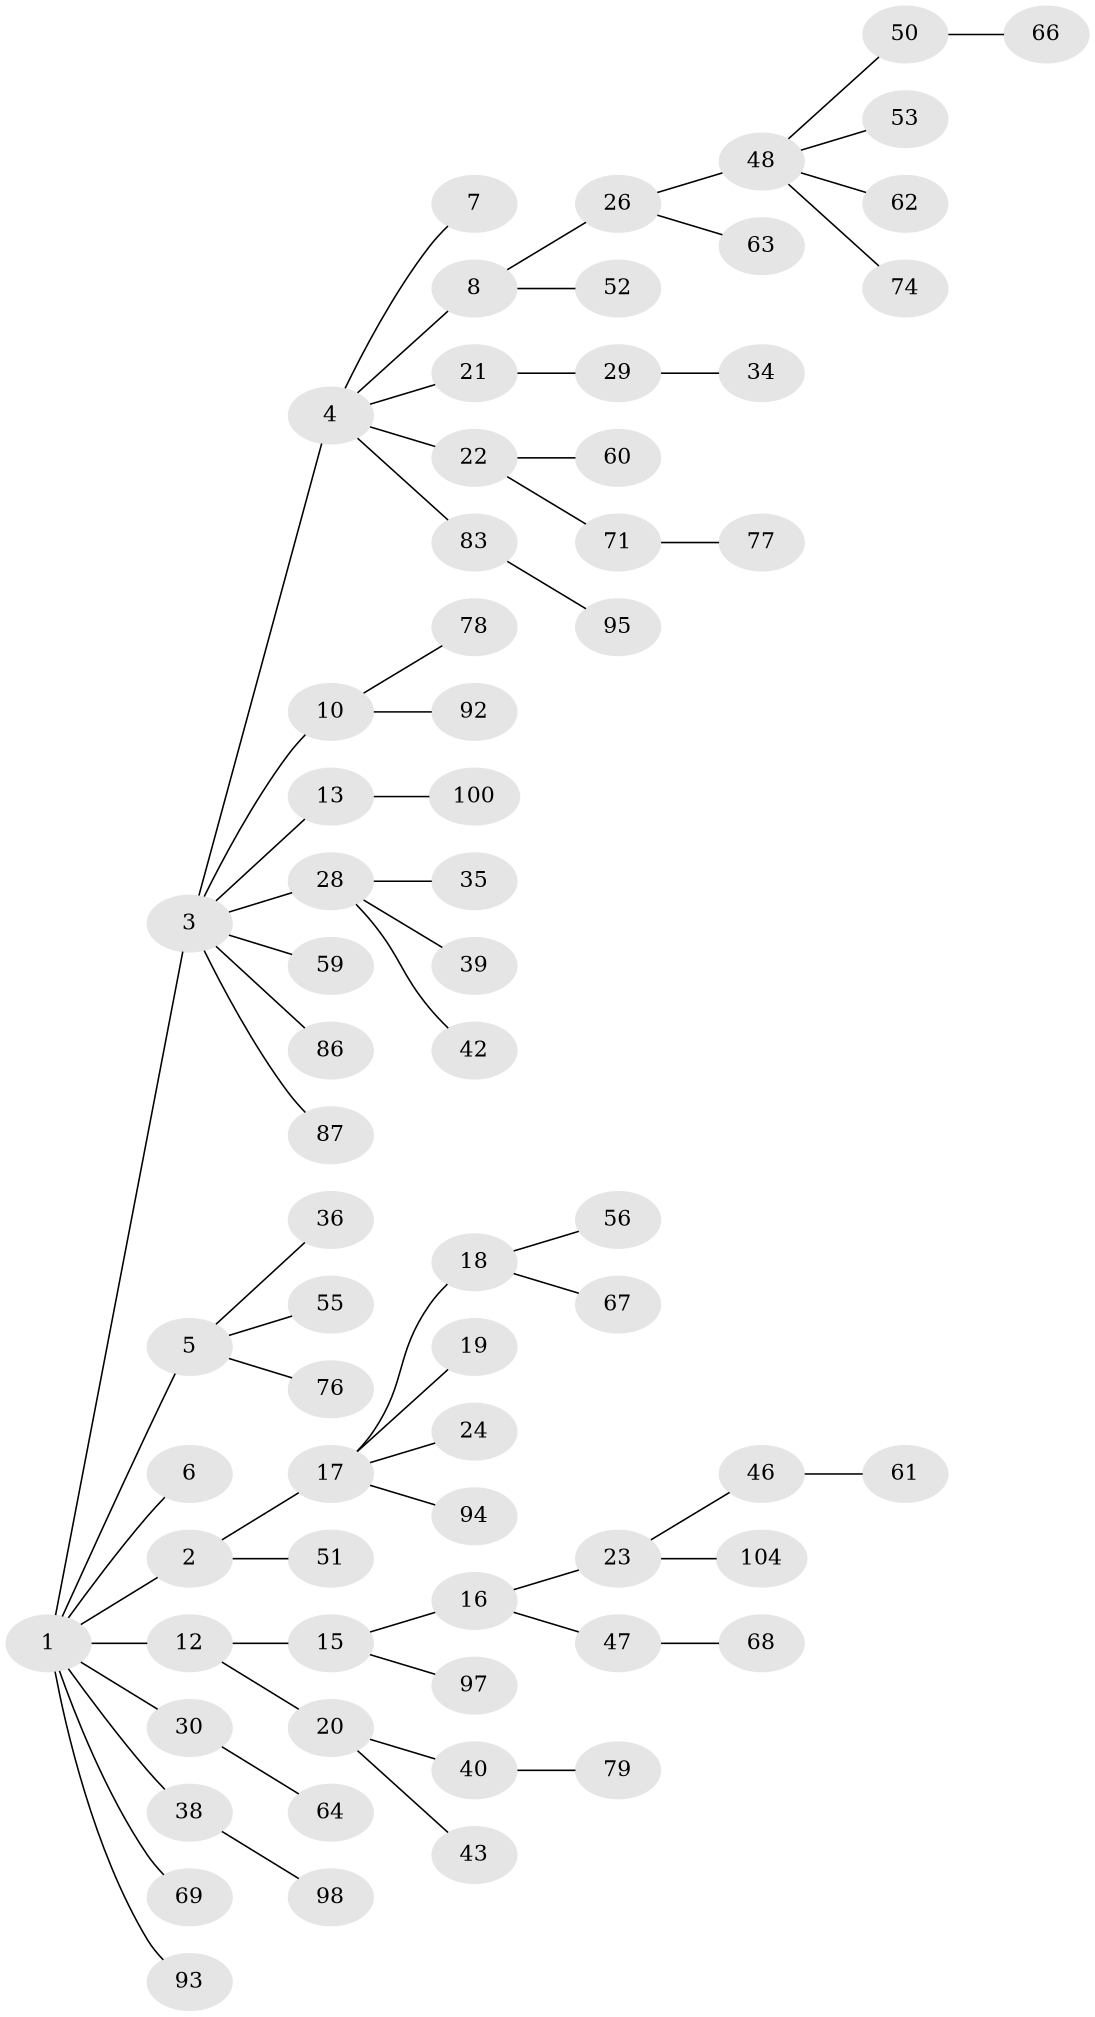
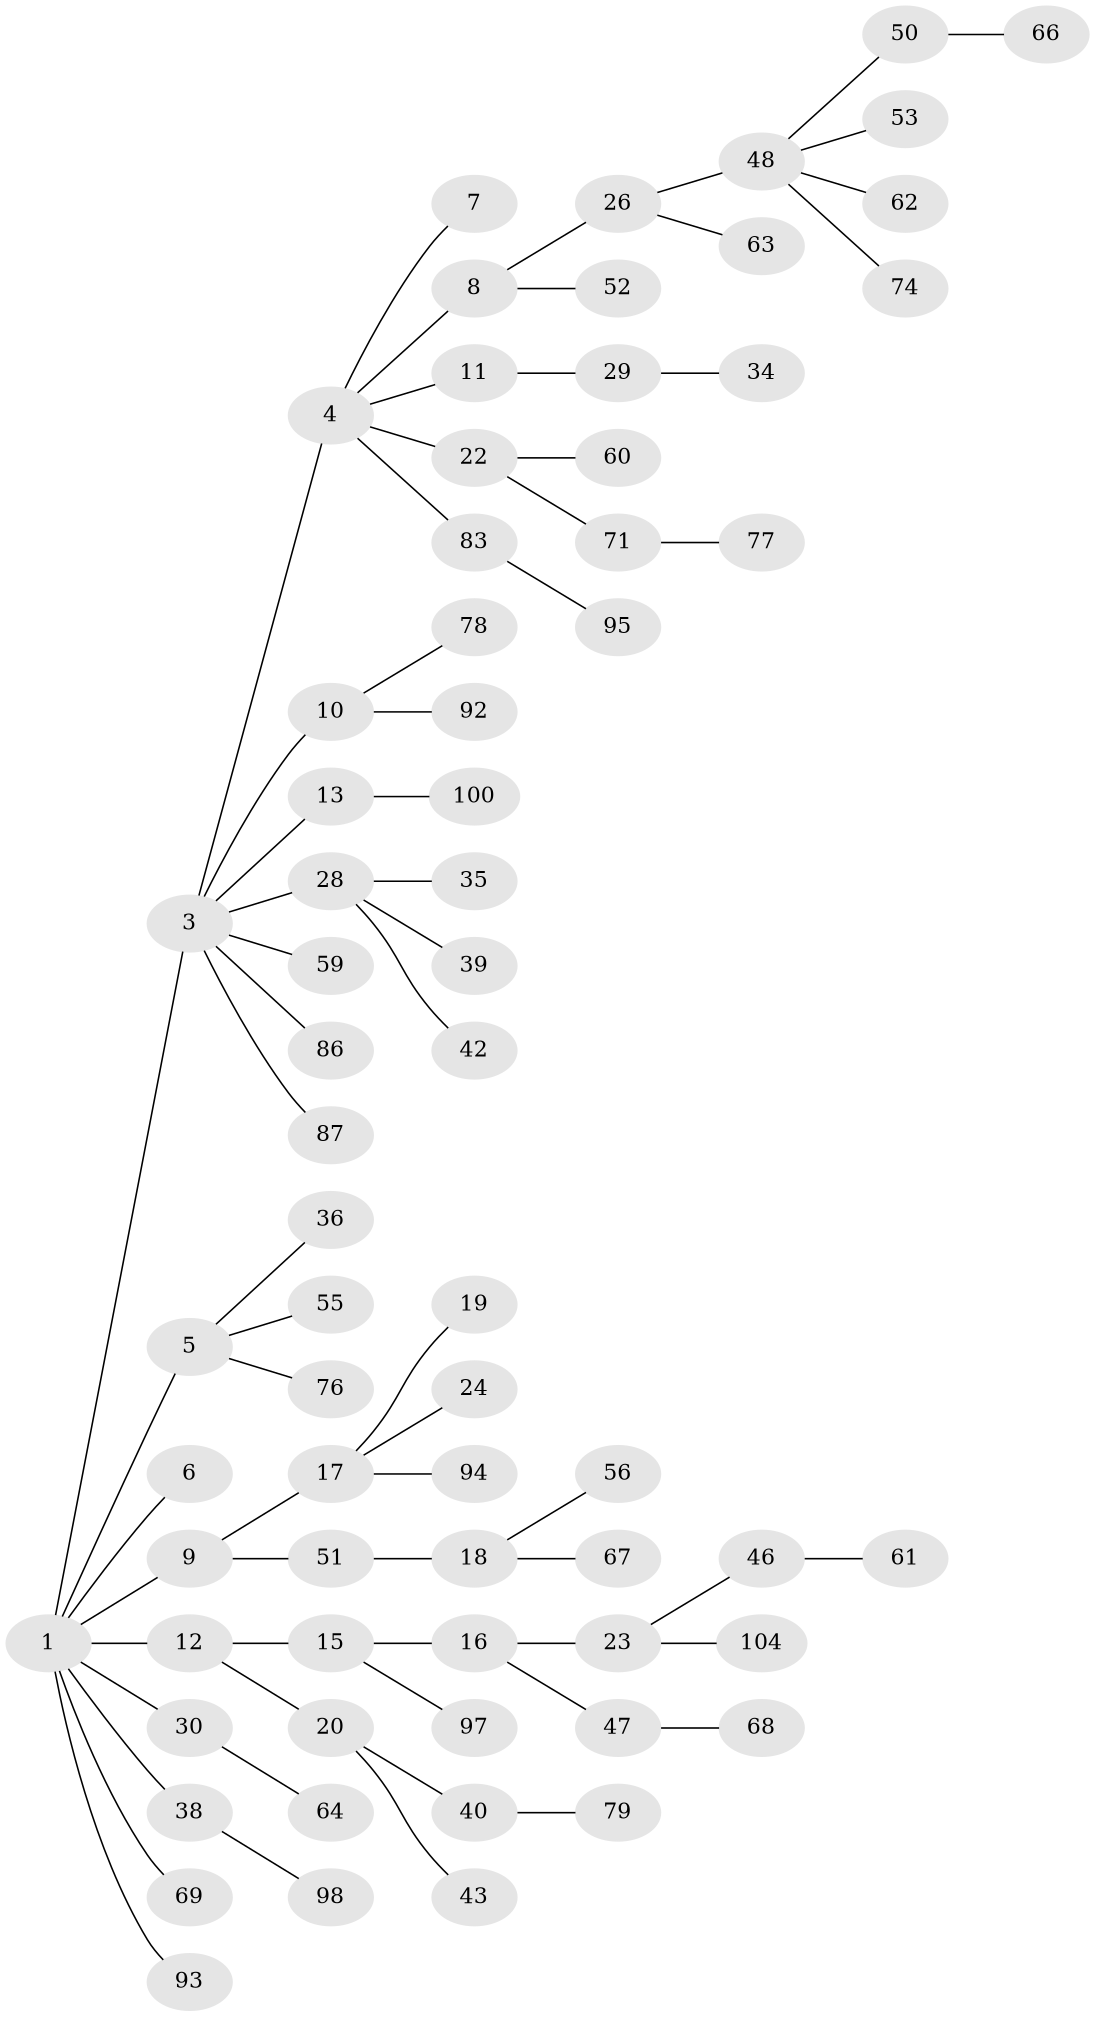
(474, 373) -> (474, 373)
(401, 1367) -> (403, 1559)
(190, 1559) -> (190, 1559)
